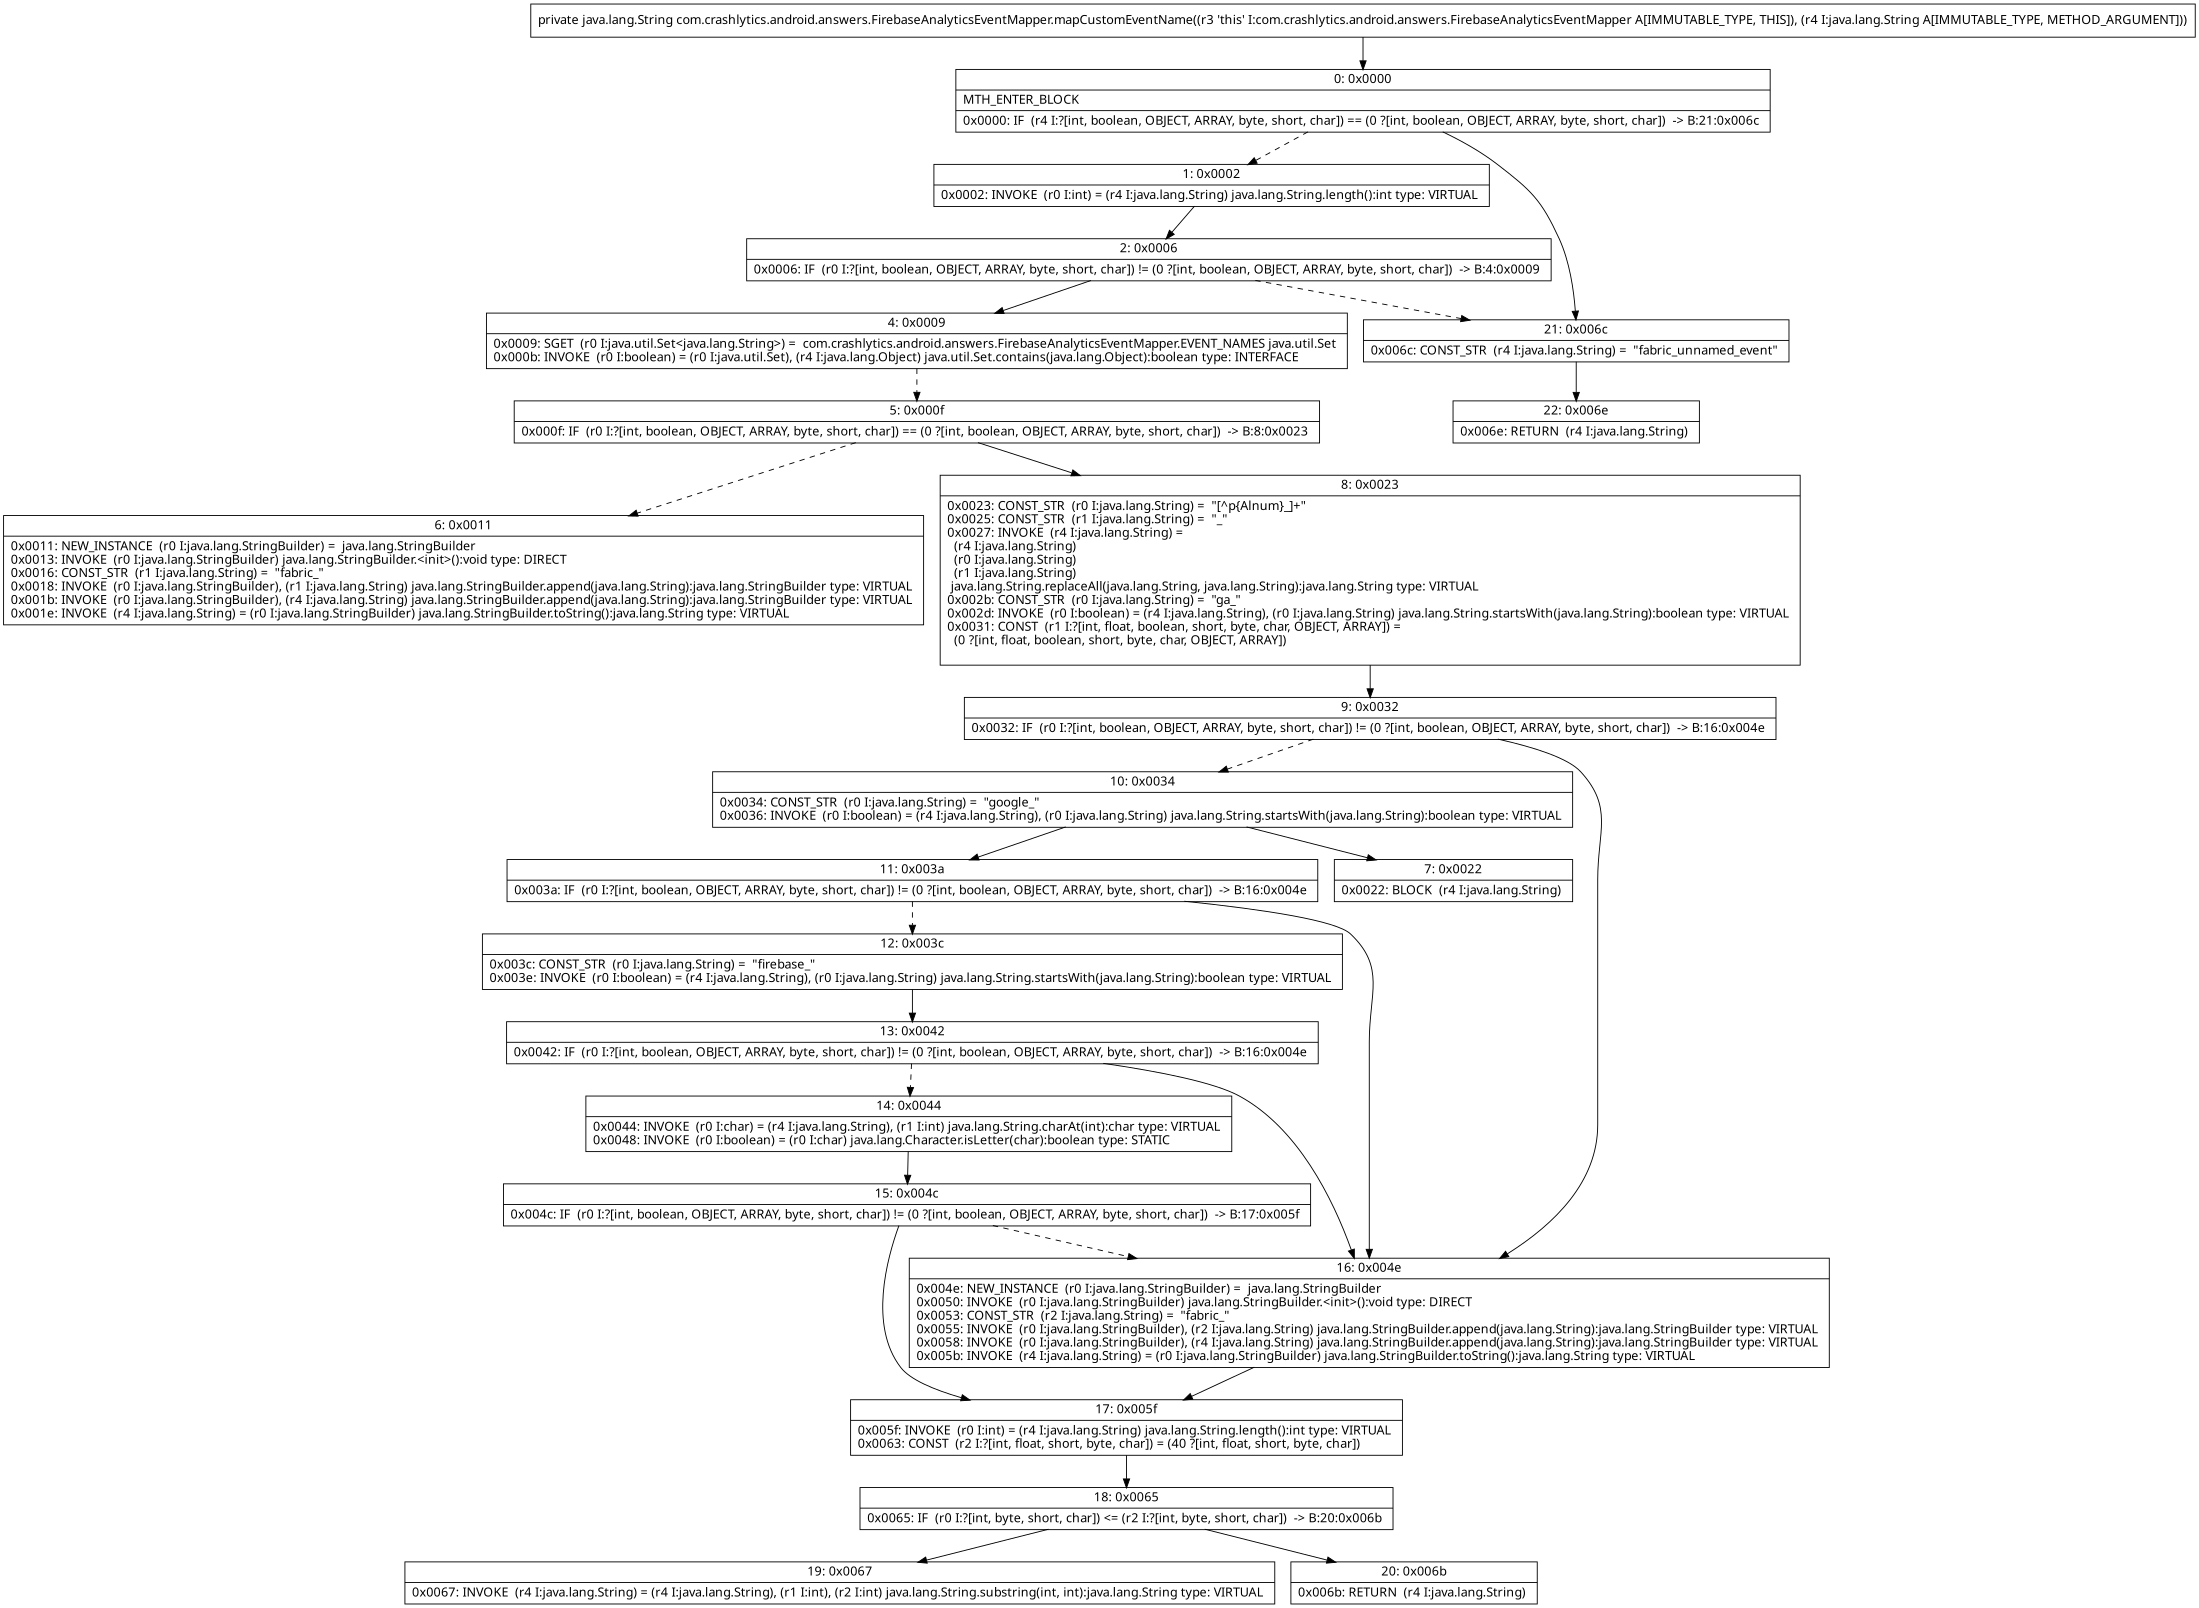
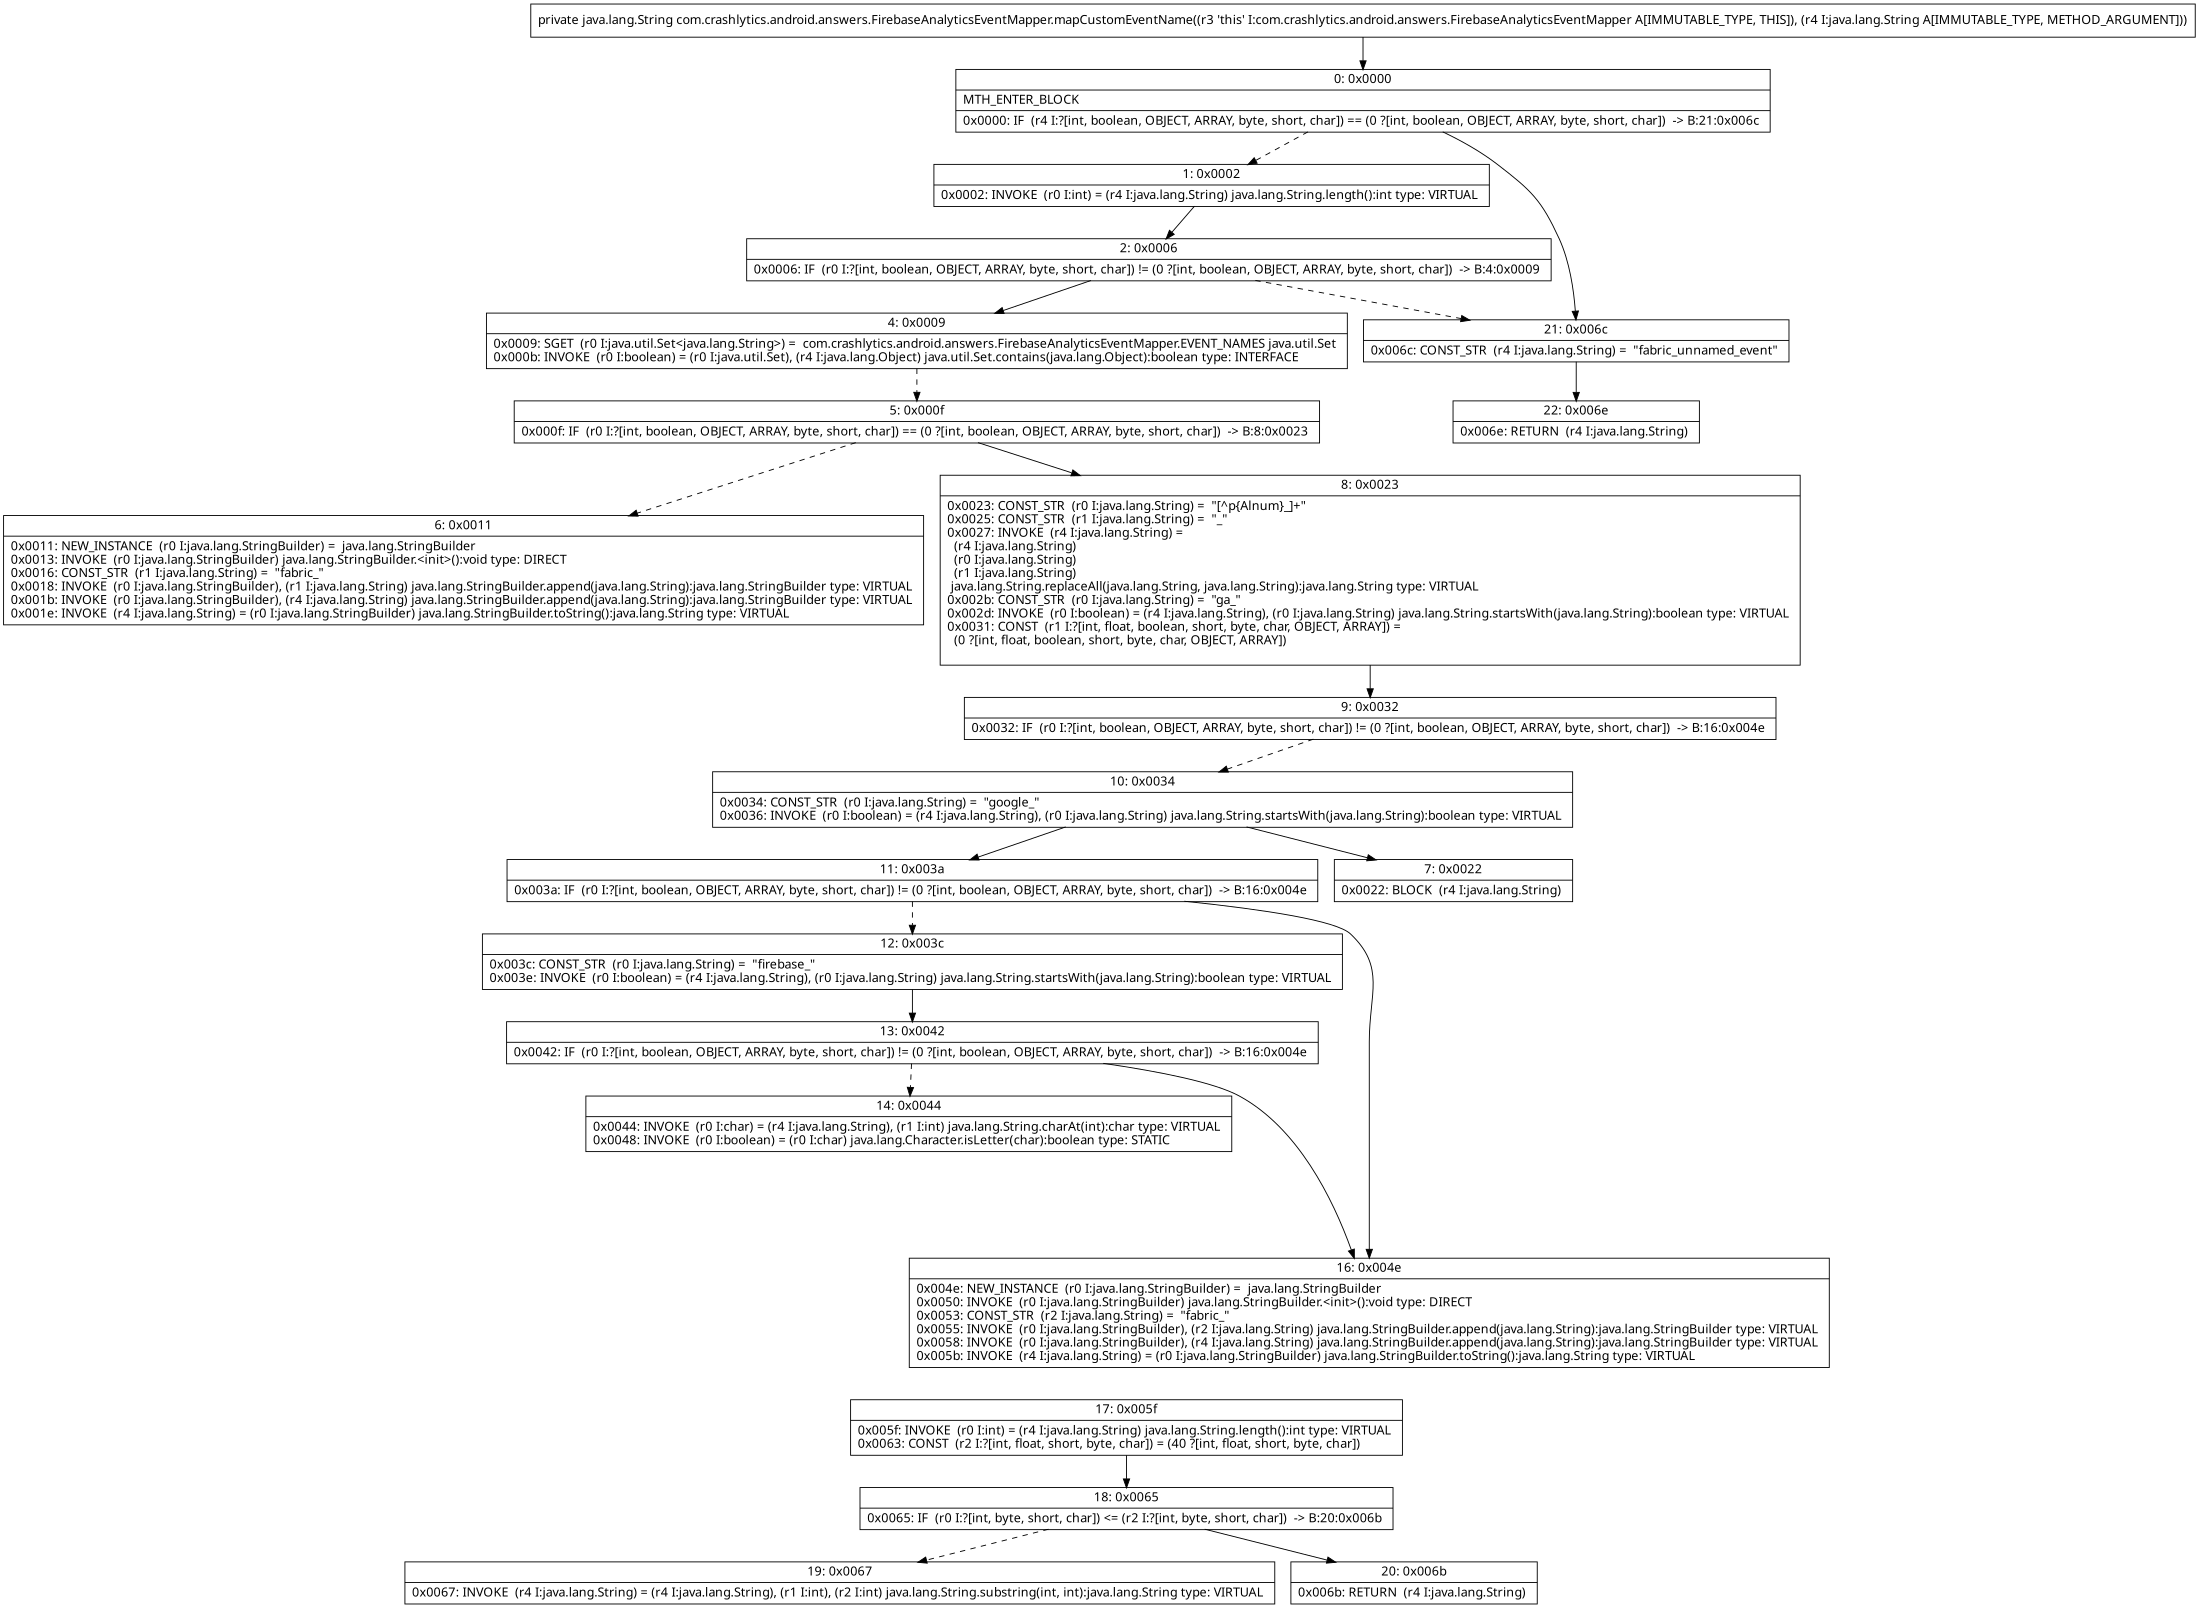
(1598, 983) -> none
(907, 1205) -> none
(1223, 1382) -> none
(988, 1545) -> (988, 1545)
